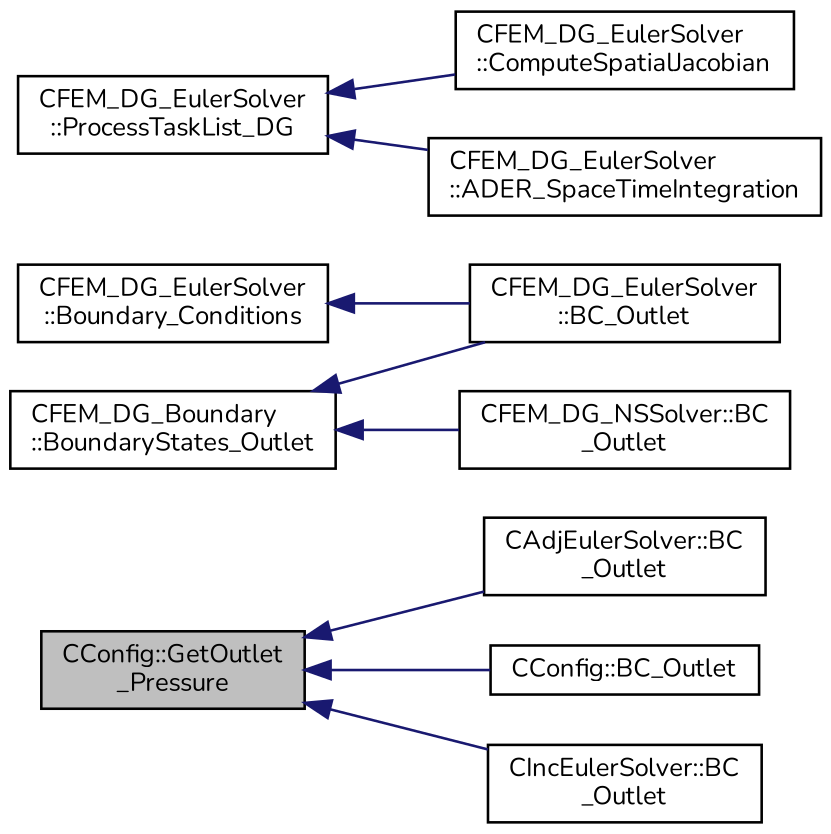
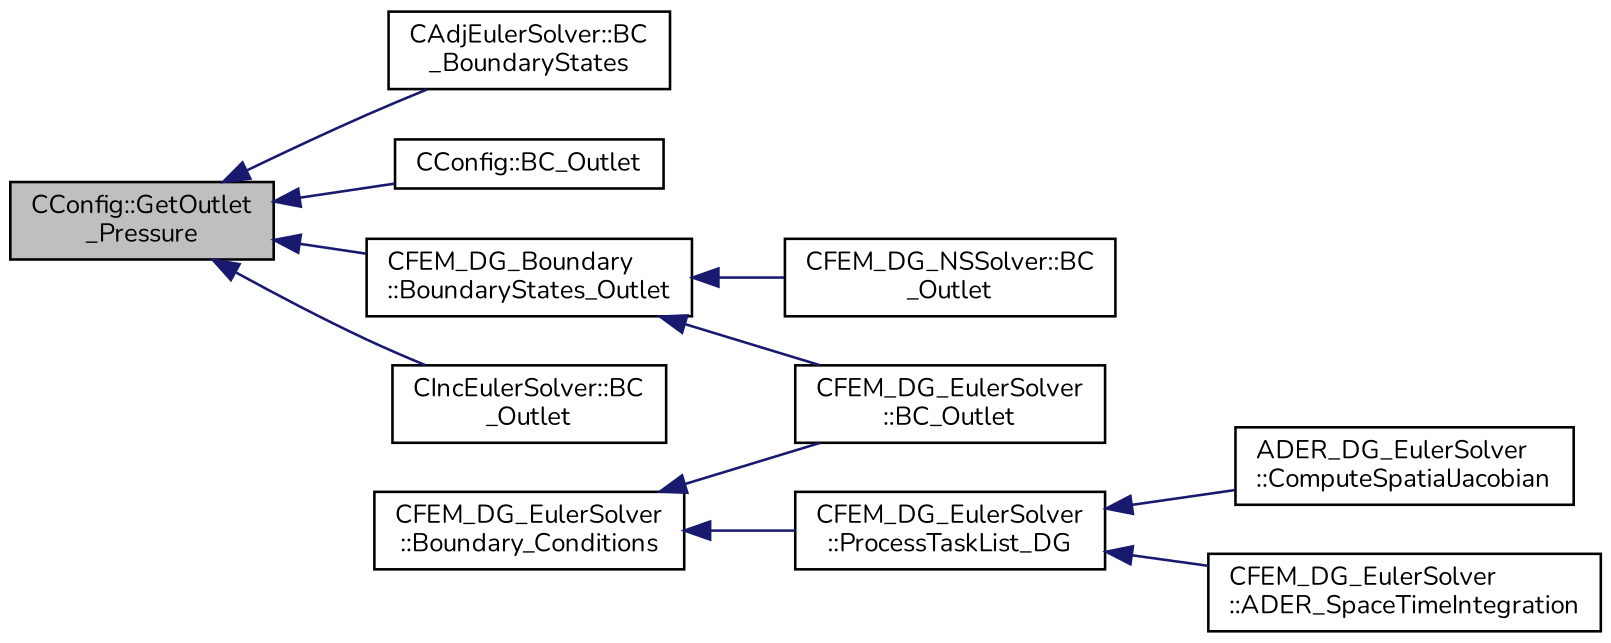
(625, 50) -> (1405, 466)
none -> (333, 249)
none -> (753, 531)
(625, 556) -> (529, 50)
